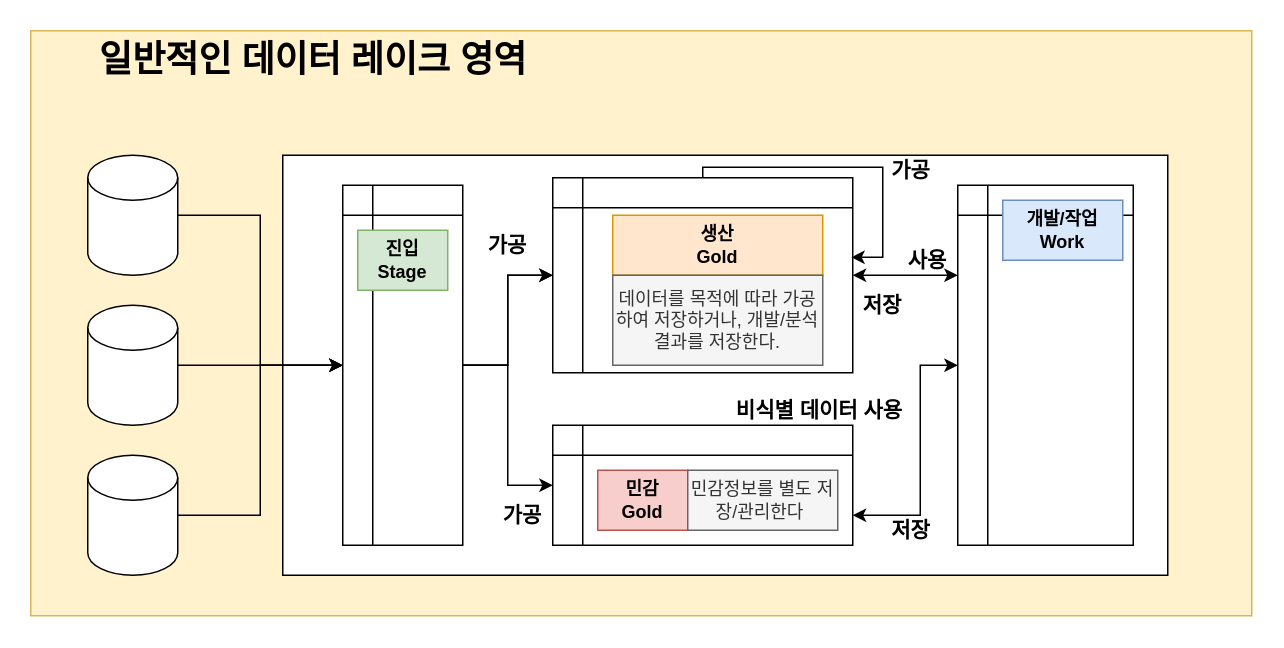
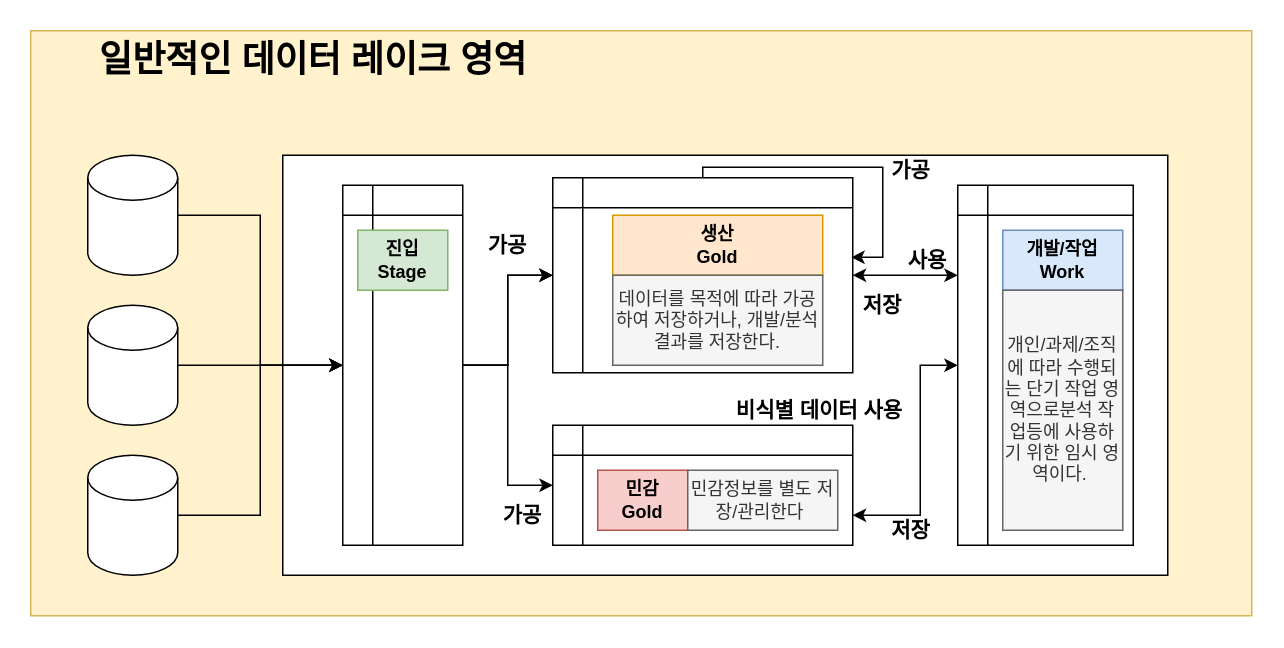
(1063, 230) -> (1063, 260)
none -> (1063, 410)
